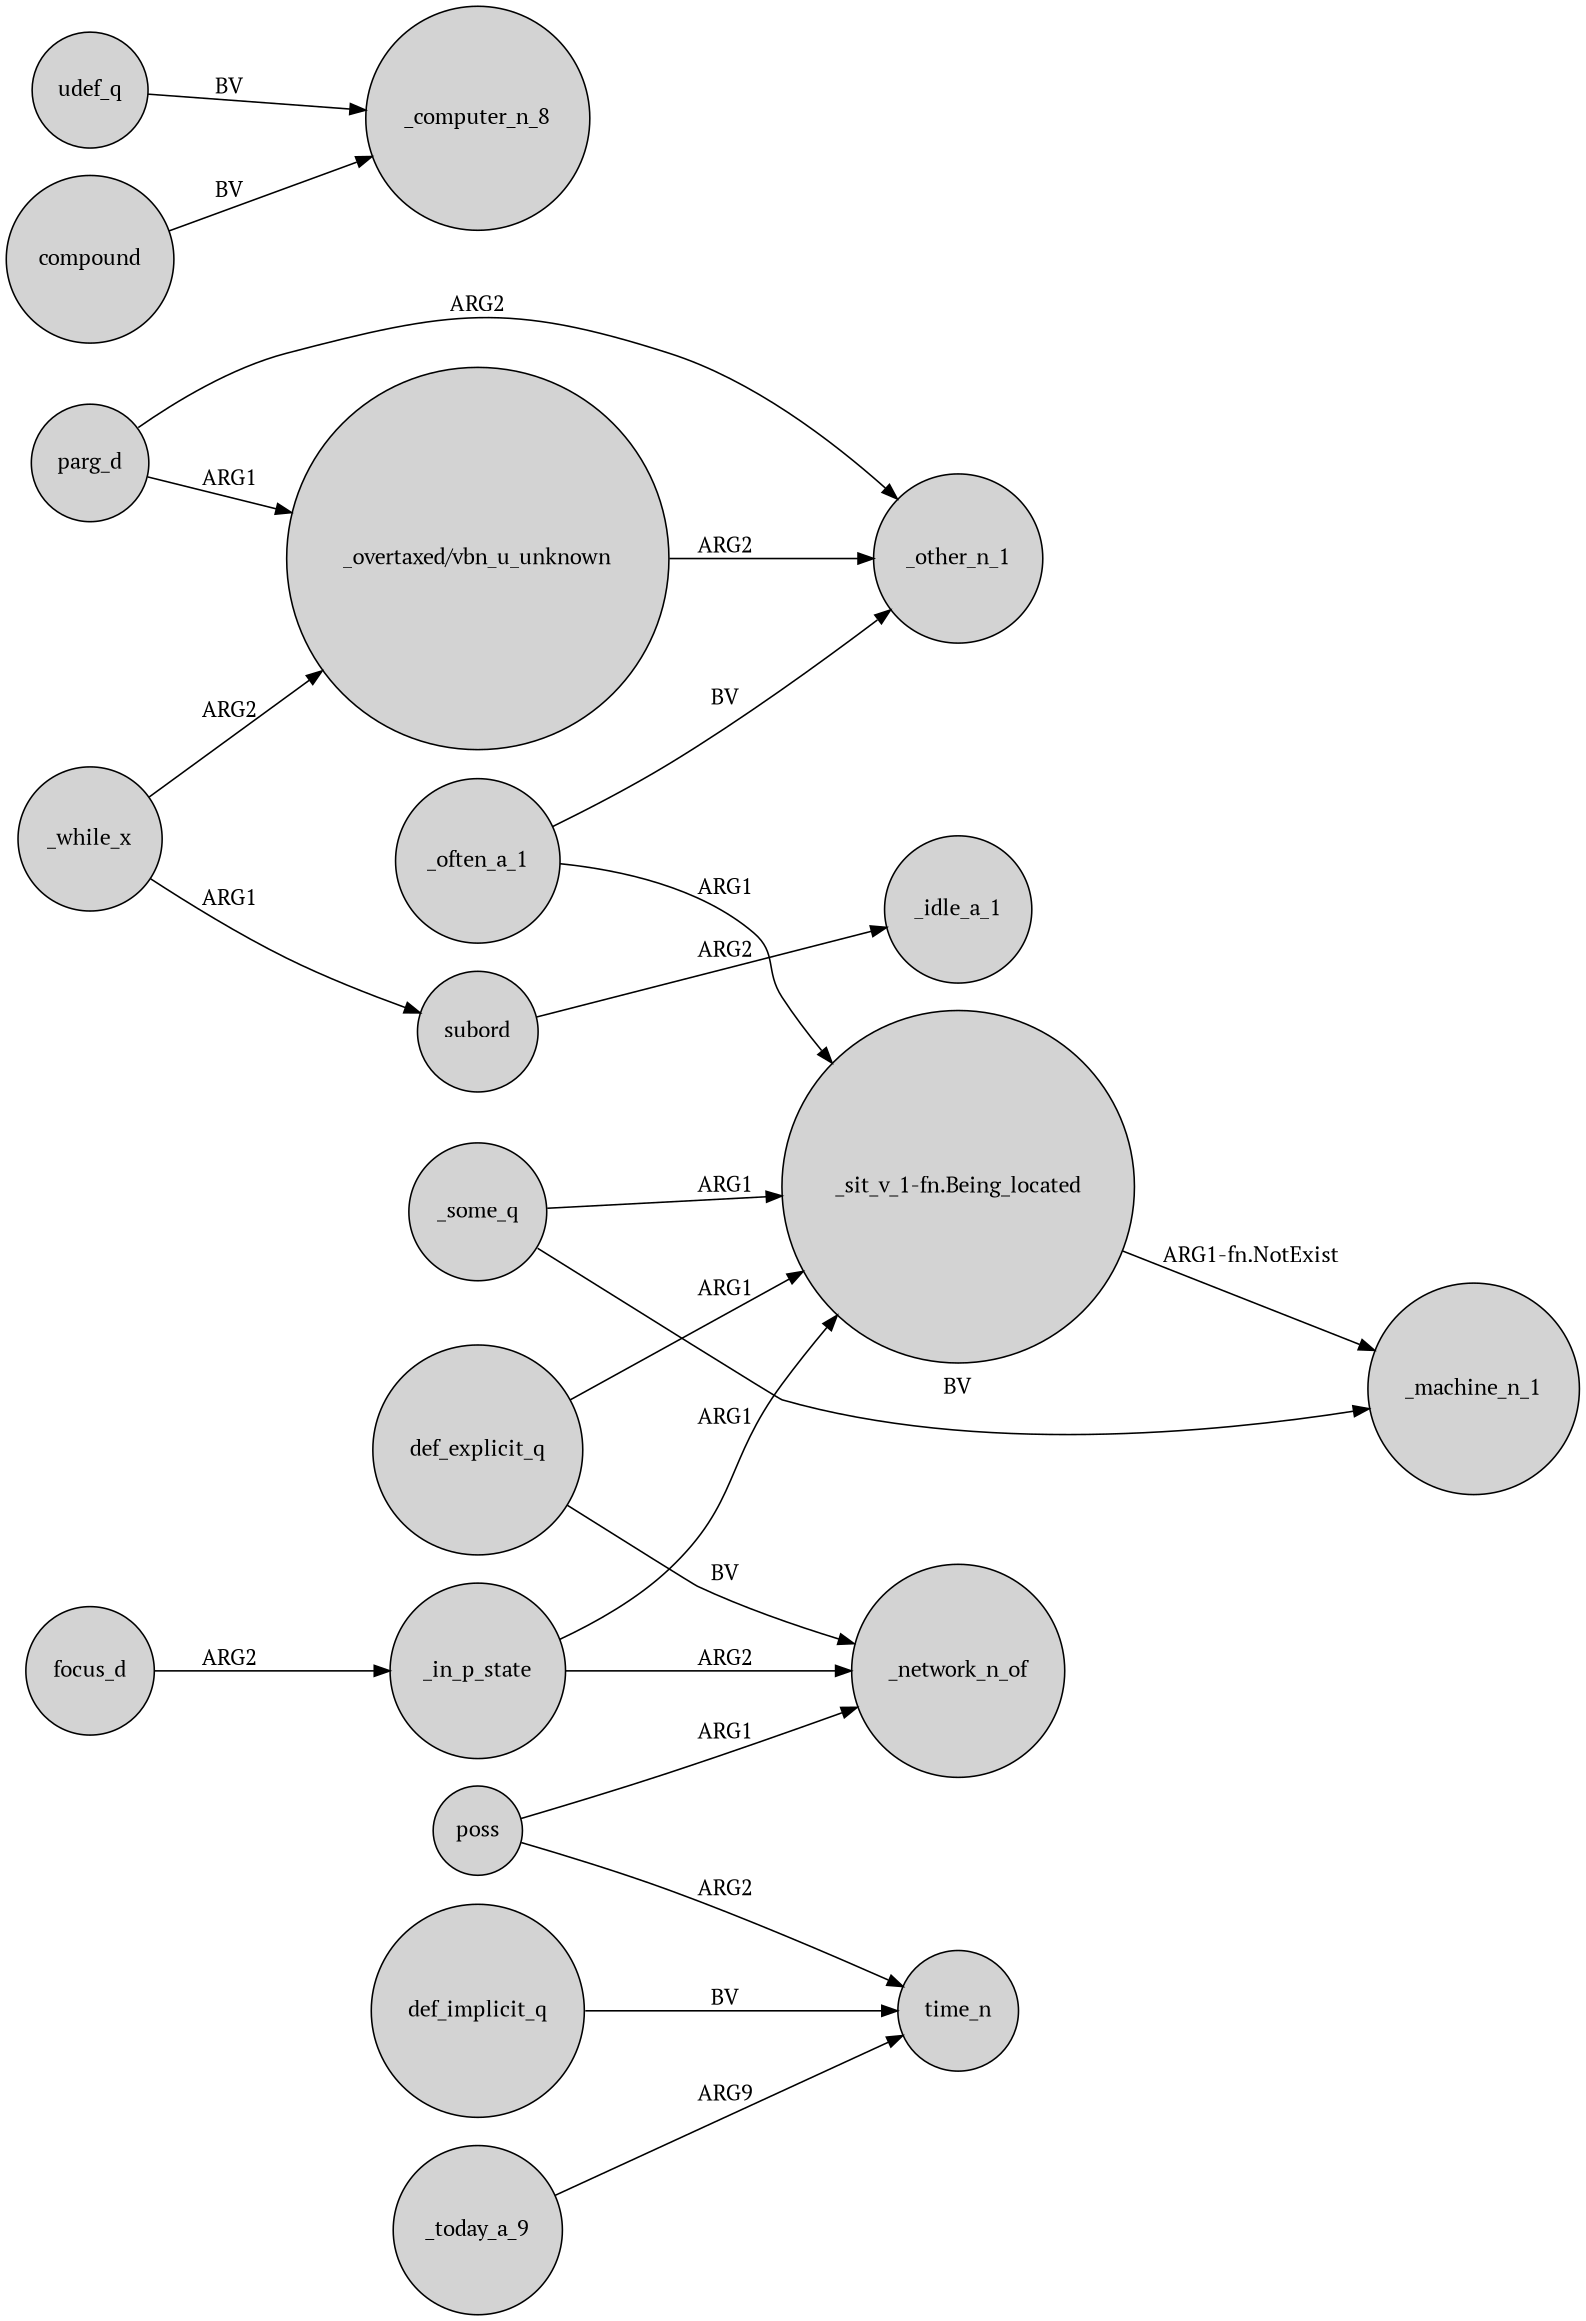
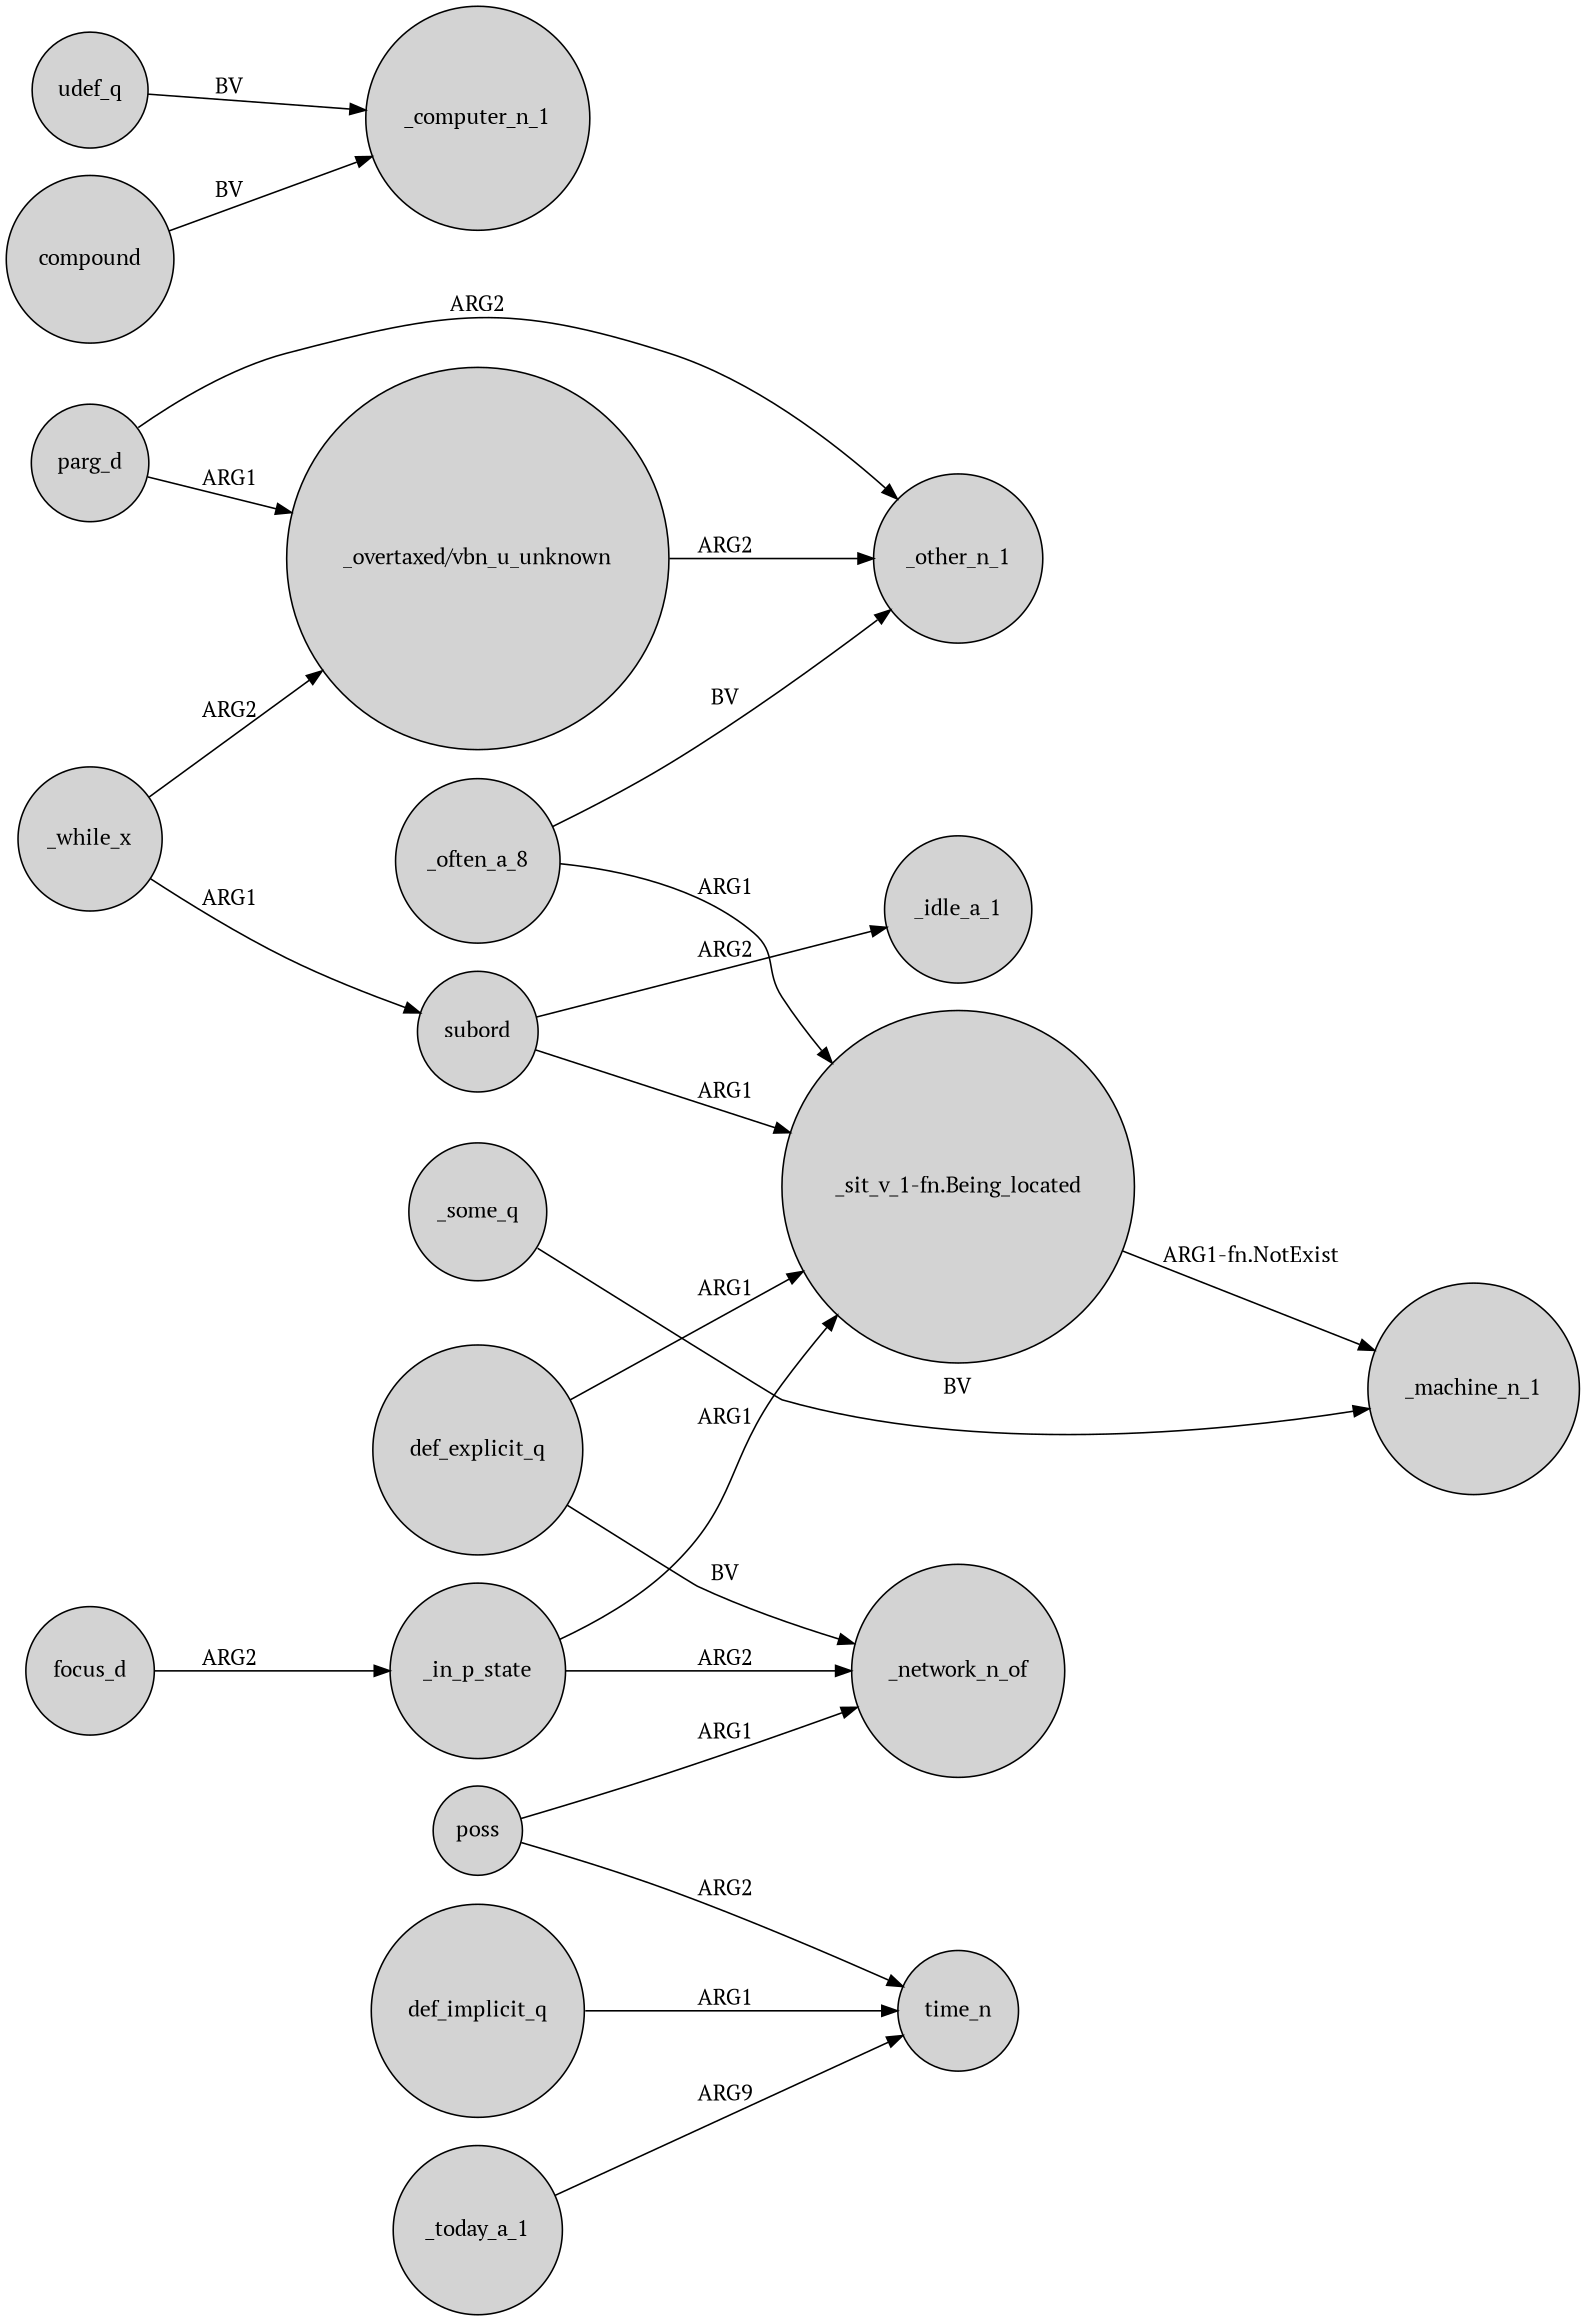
(478, 118) -> (478, 118)
(478, 861) -> (478, 861)
(657, 1203) -> (655, 1089)
(726, 1999) -> (726, 1999)
(478, 2230) -> (478, 2230)
